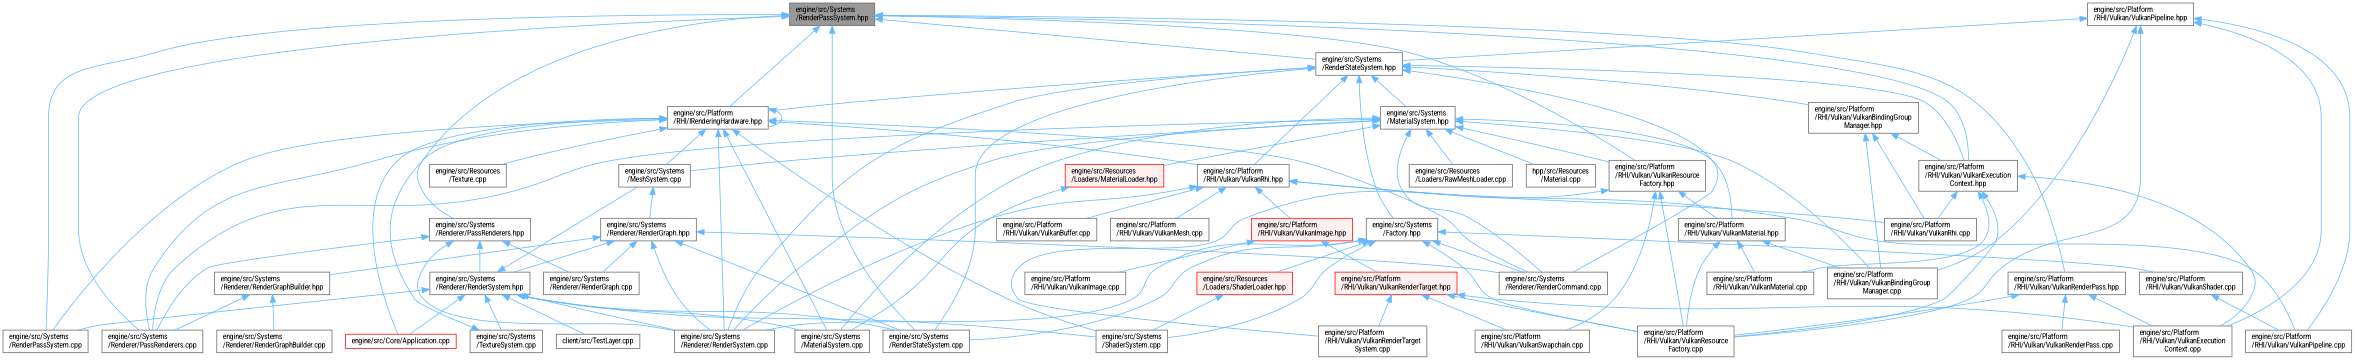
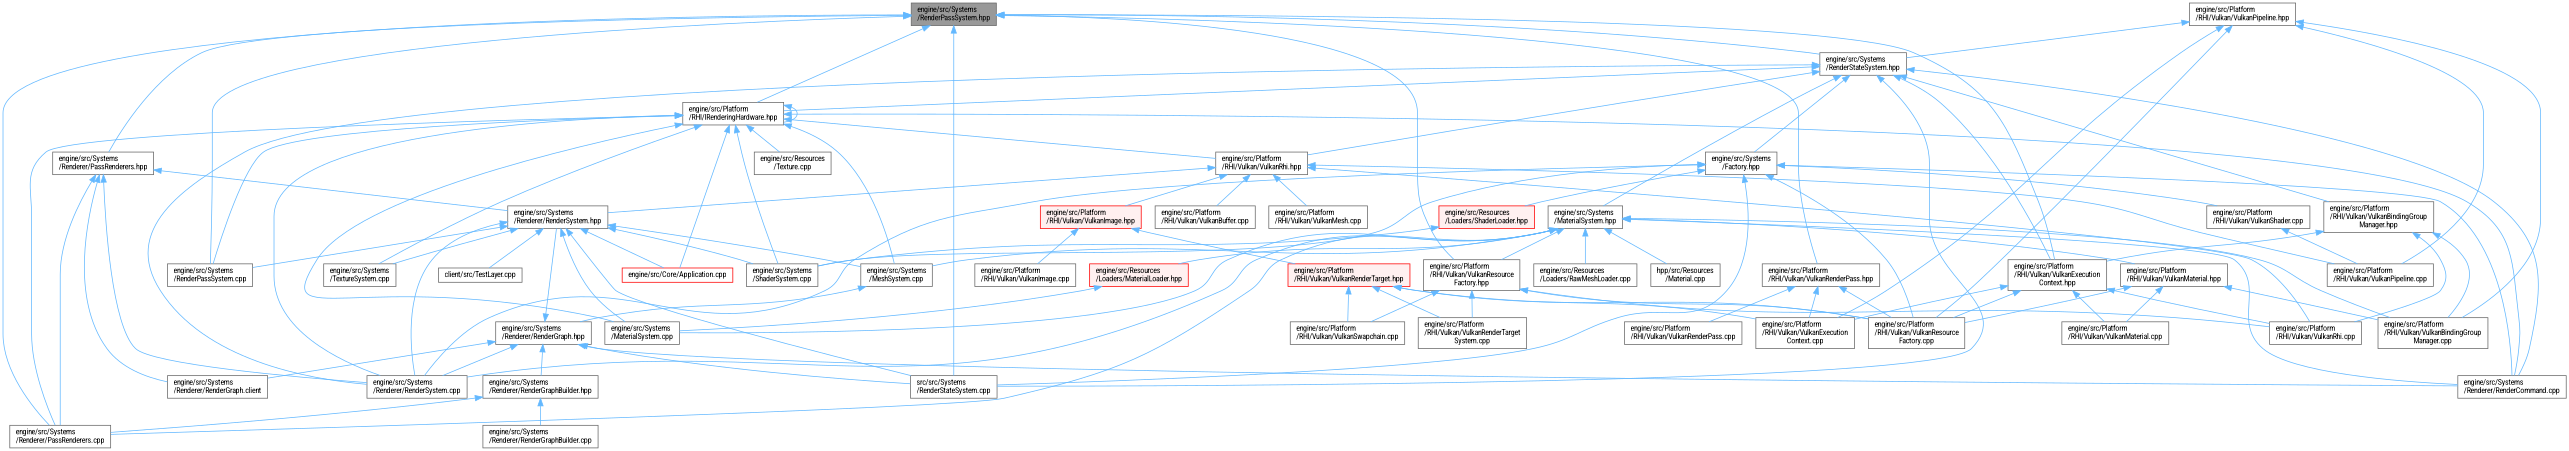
(411, 174) -> (533, 188)
(1709, 213) -> (1917, 311)
(957, 229) -> (908, 190)
(591, 283) -> (218, 387)
(926, 341) -> (954, 387)
